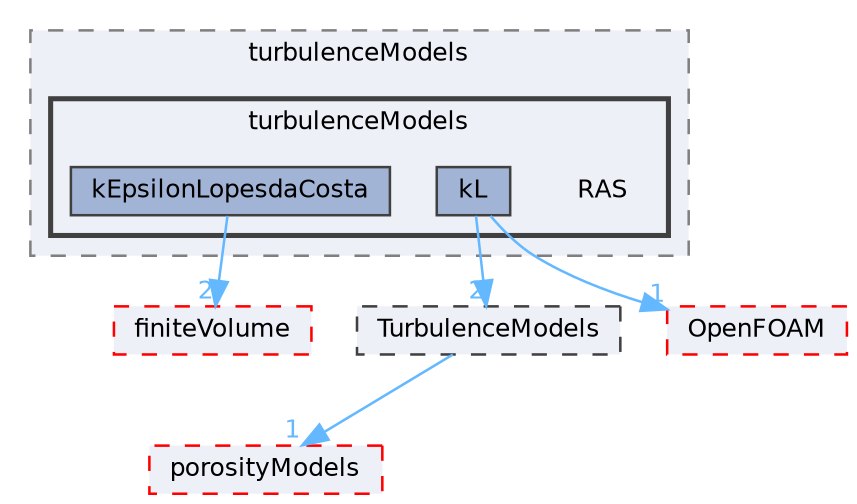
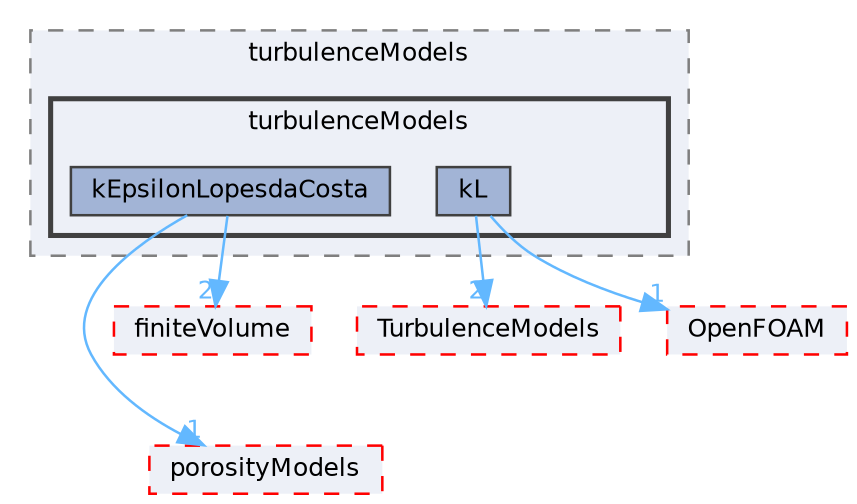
(603, 191) -> none
(489, 330) -> (489, 330)
(389, 393) -> (85, 323)
